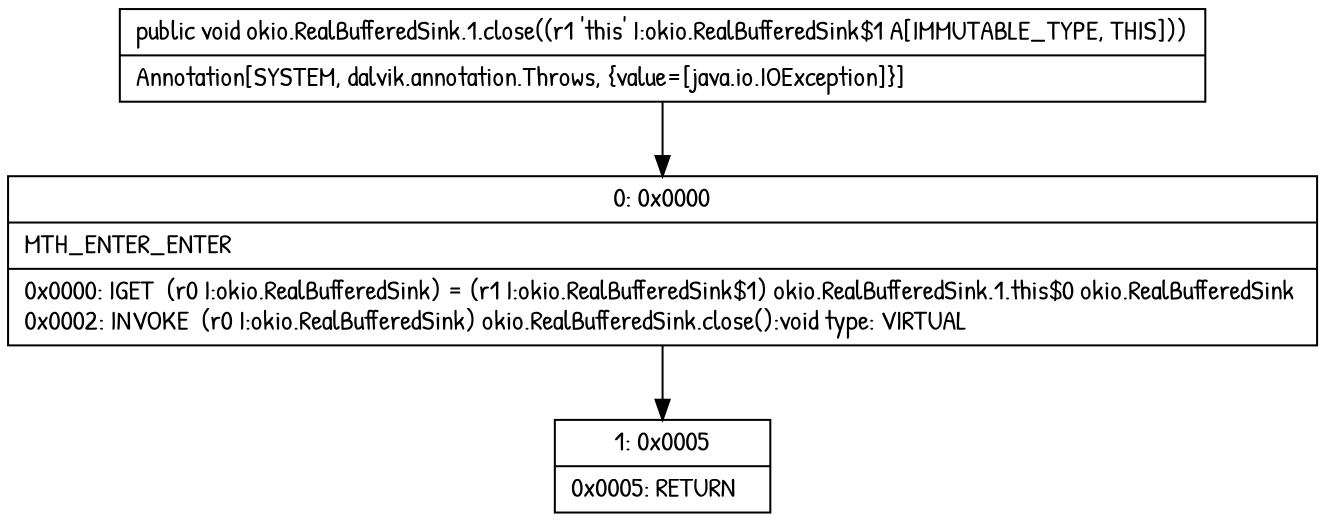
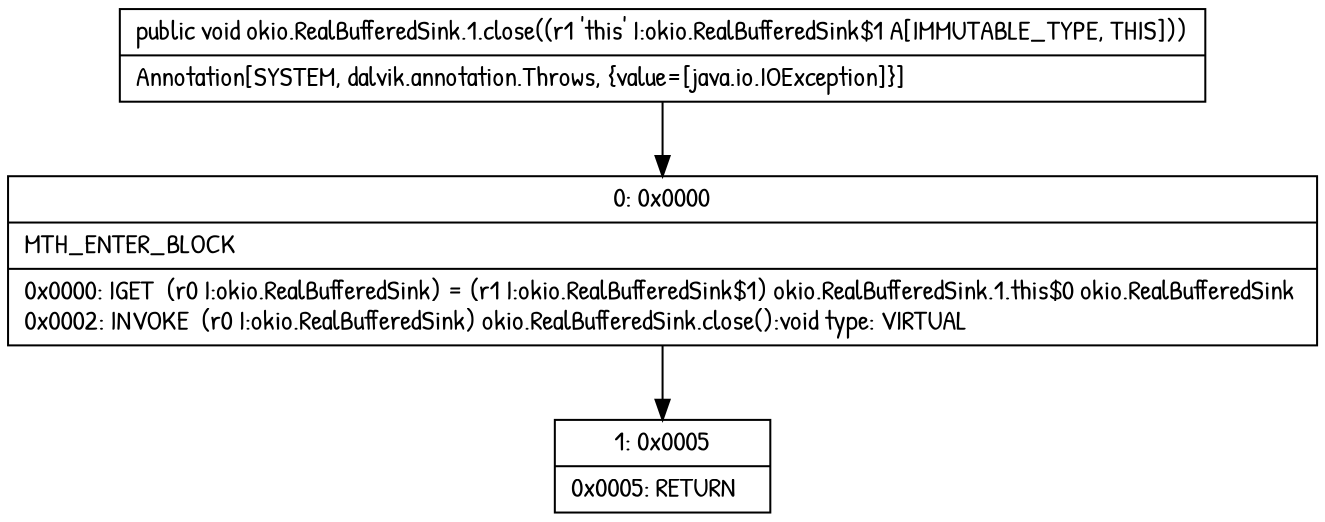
(128, 245) -> (131, 245)
